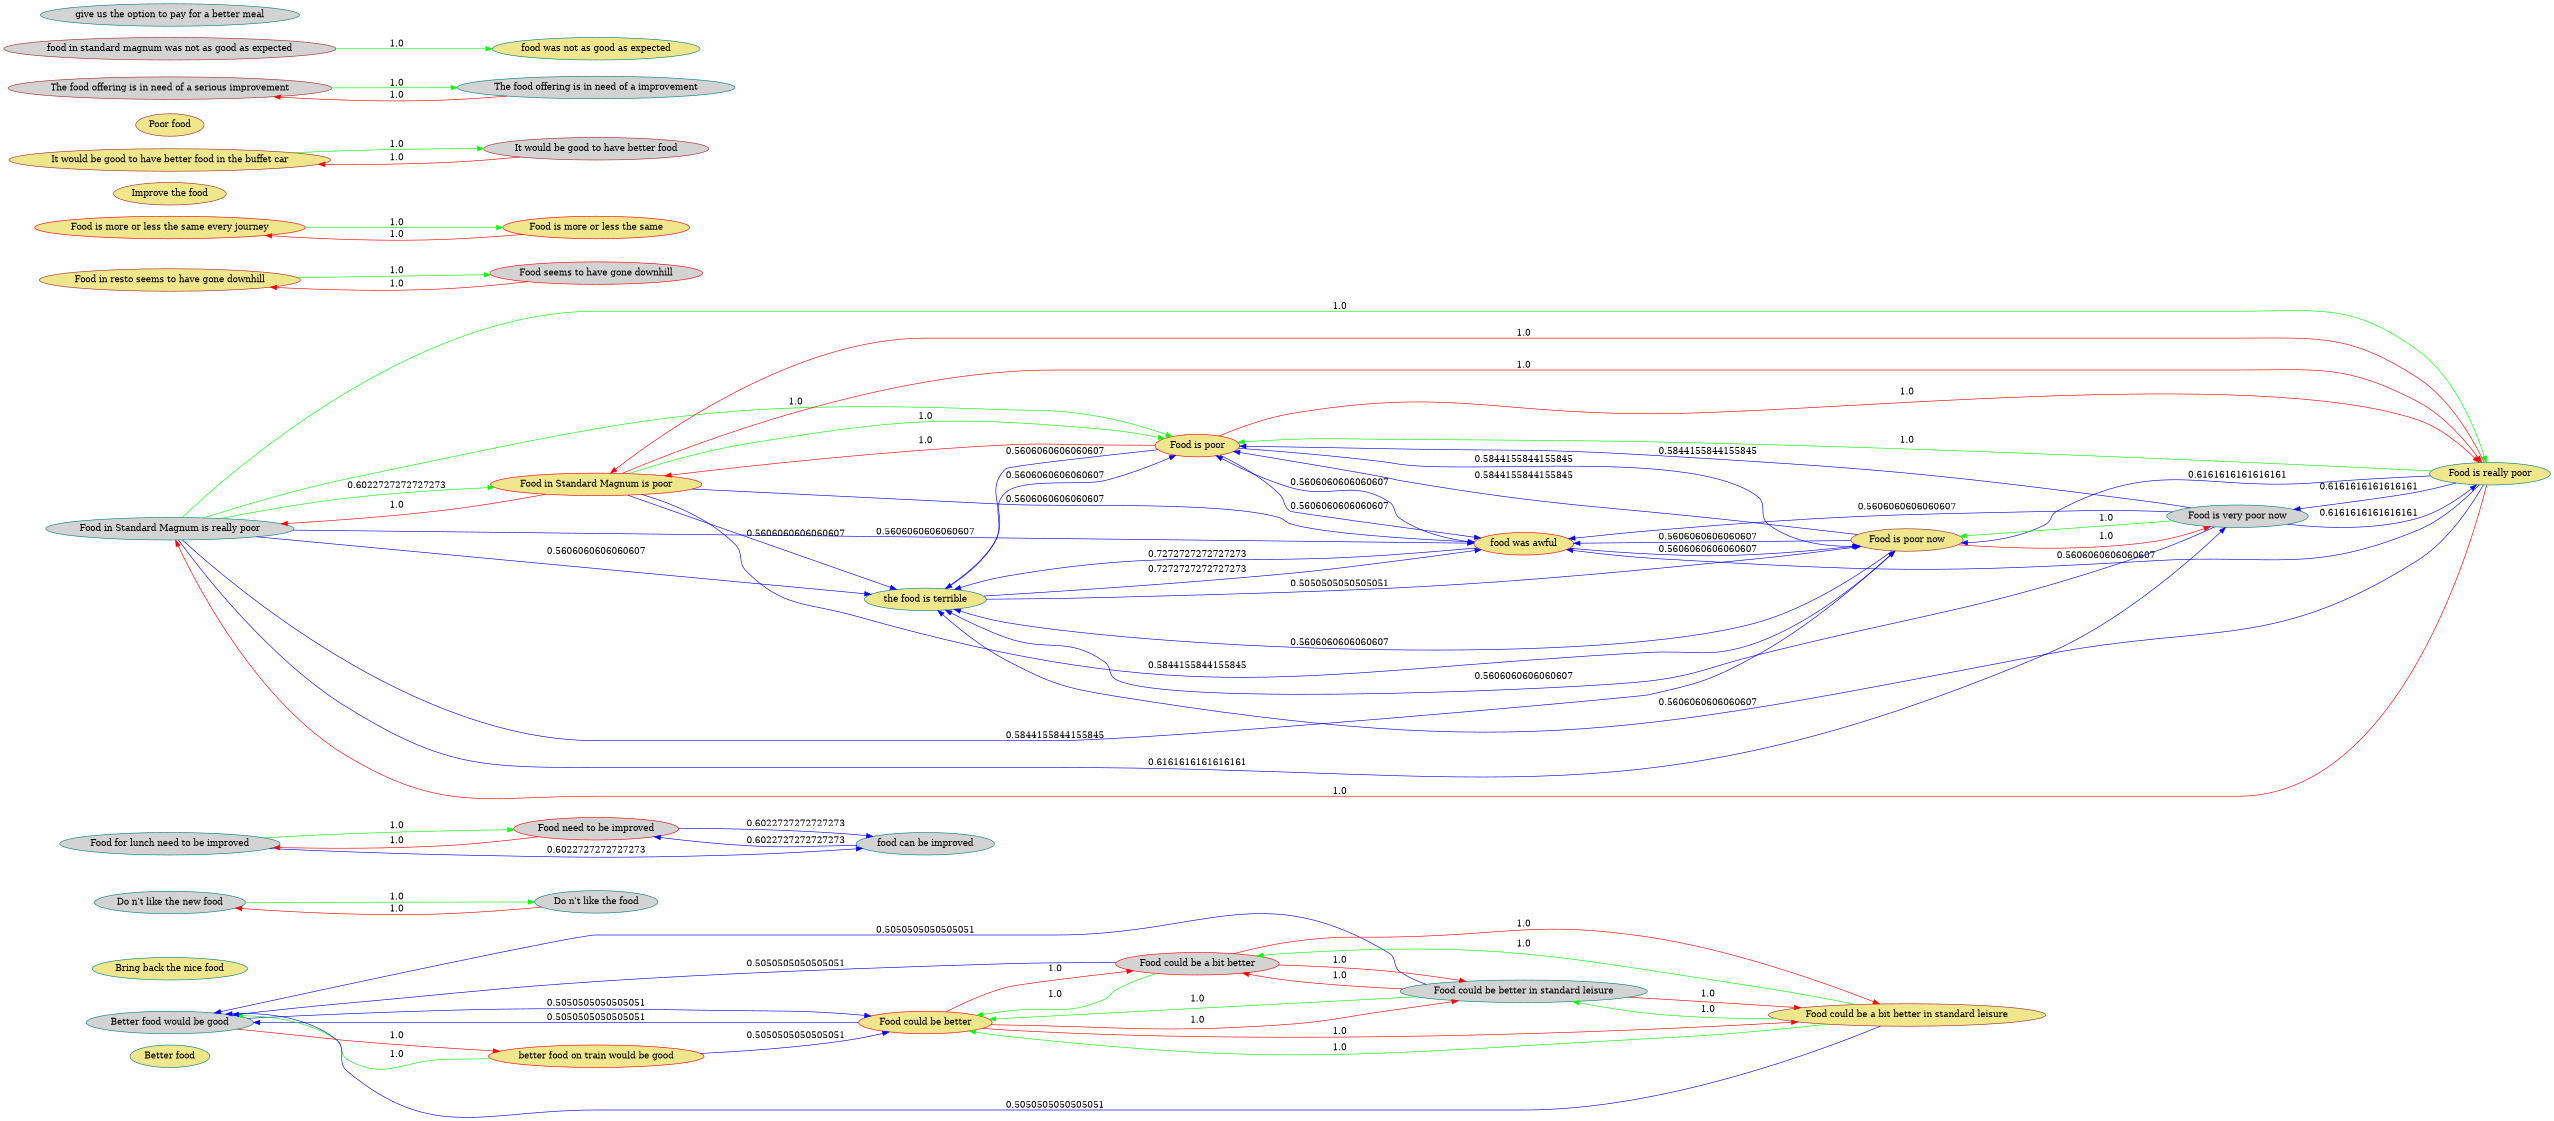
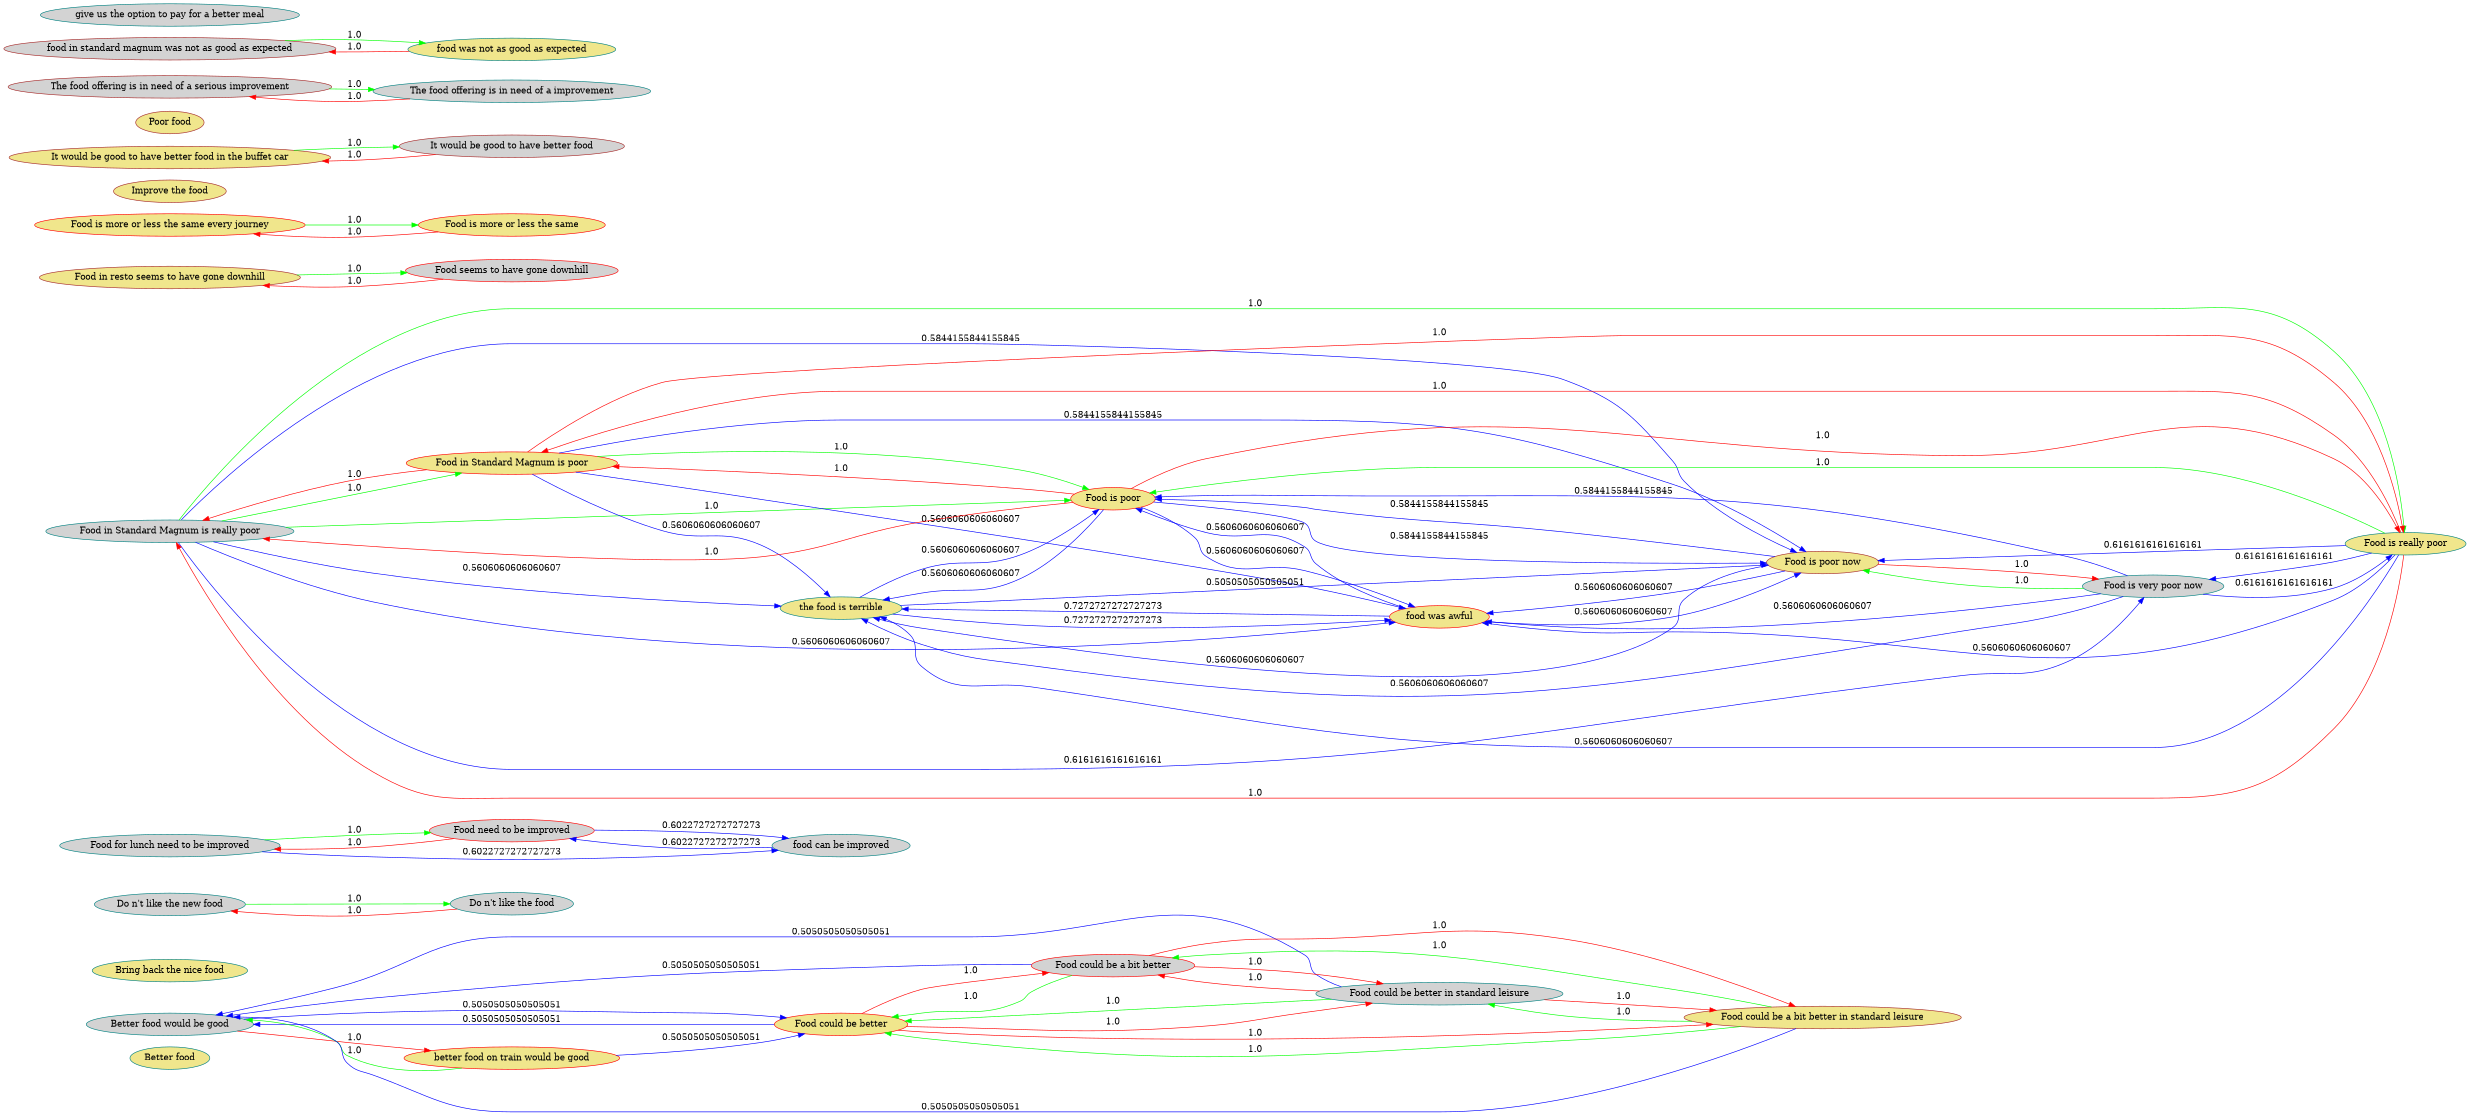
none -> (372, 52)
(397, 486) -> (354, 488)
none -> (674, 560)
